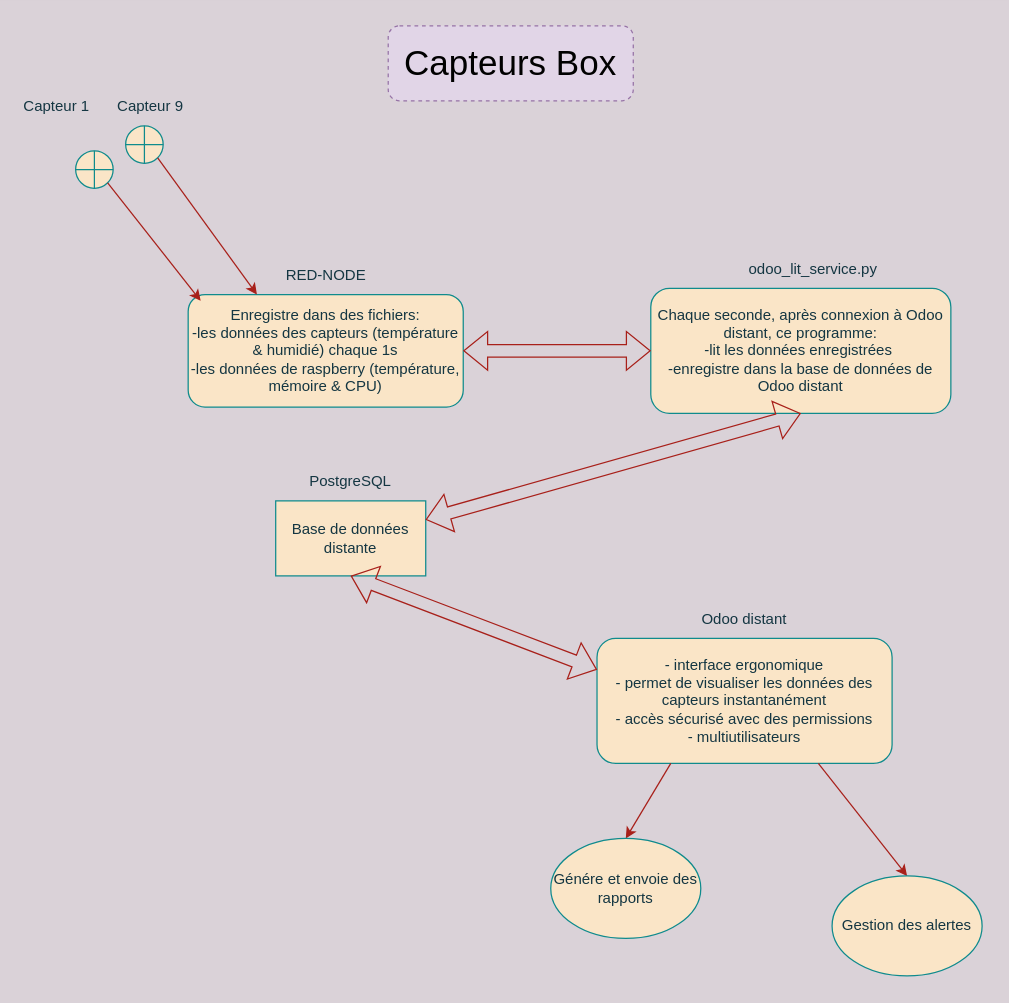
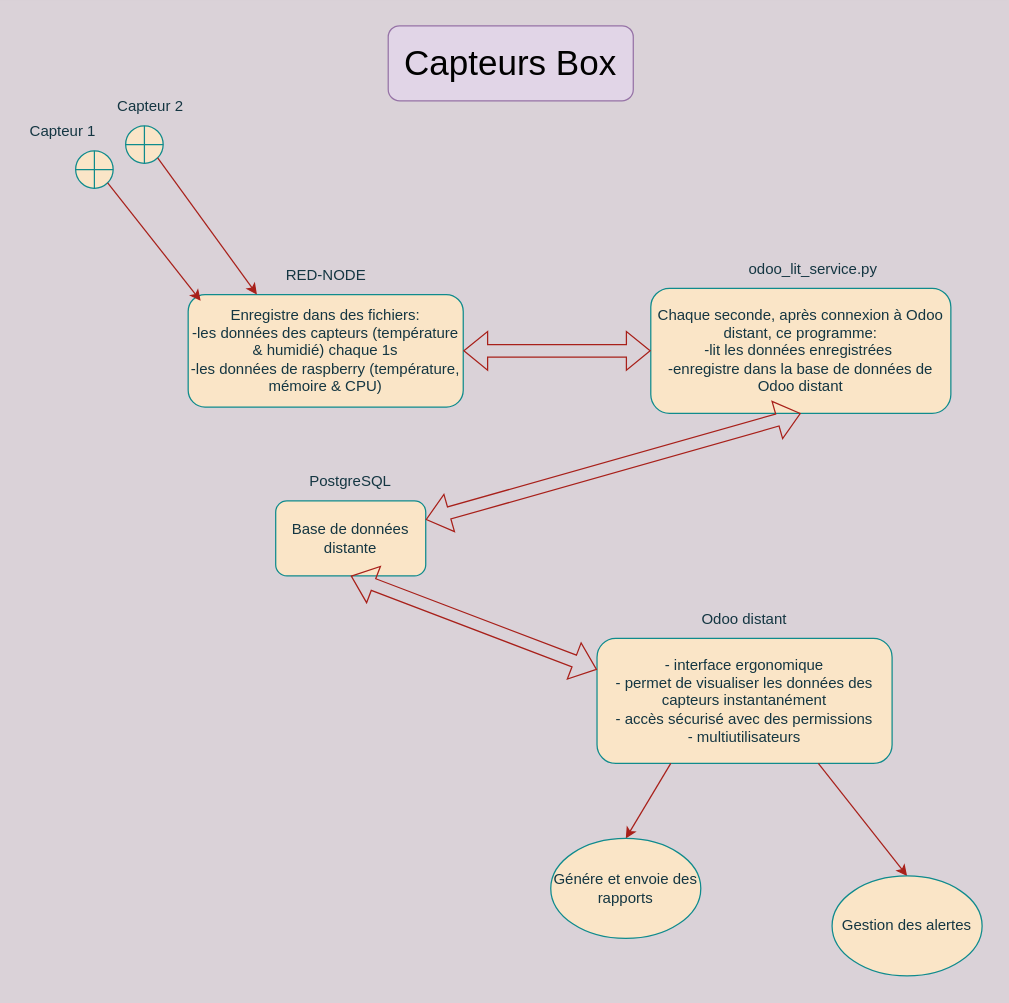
(511, 63) -> (511, 63)
(57, 107) -> (63, 132)
(151, 107) -> (151, 107)
(351, 538) -> (351, 538)
